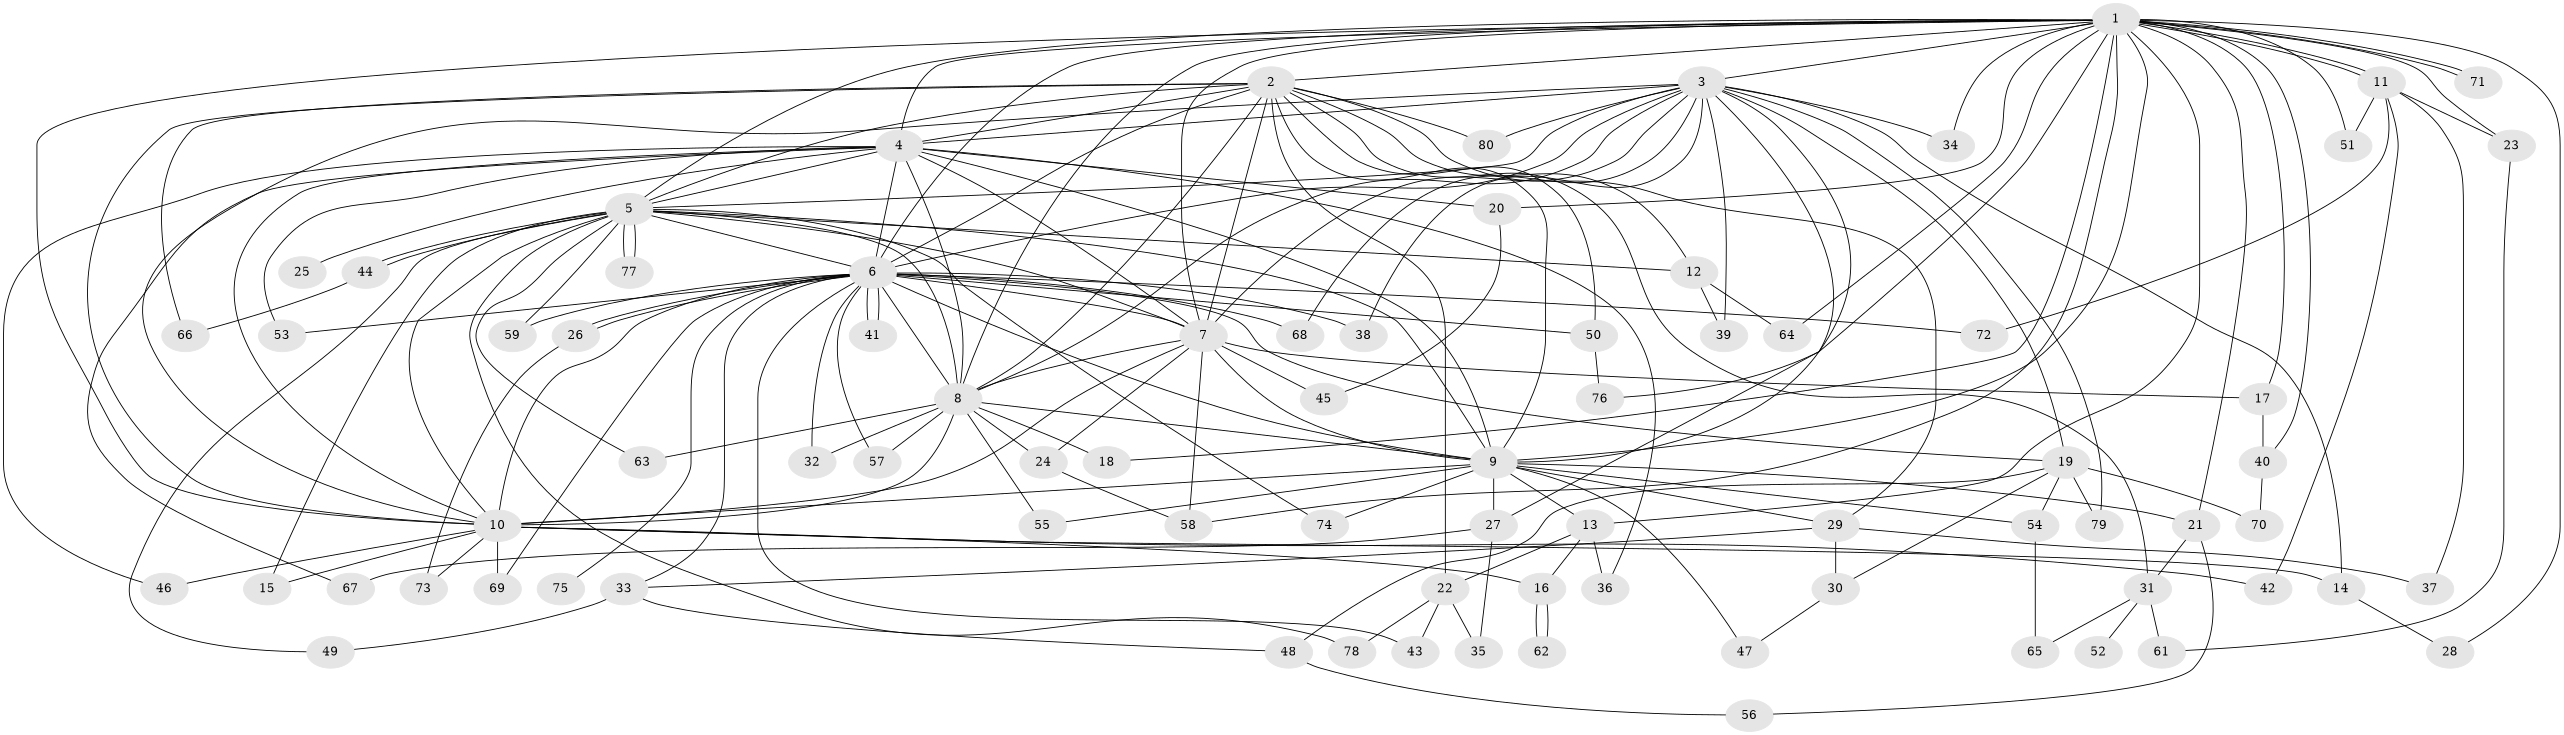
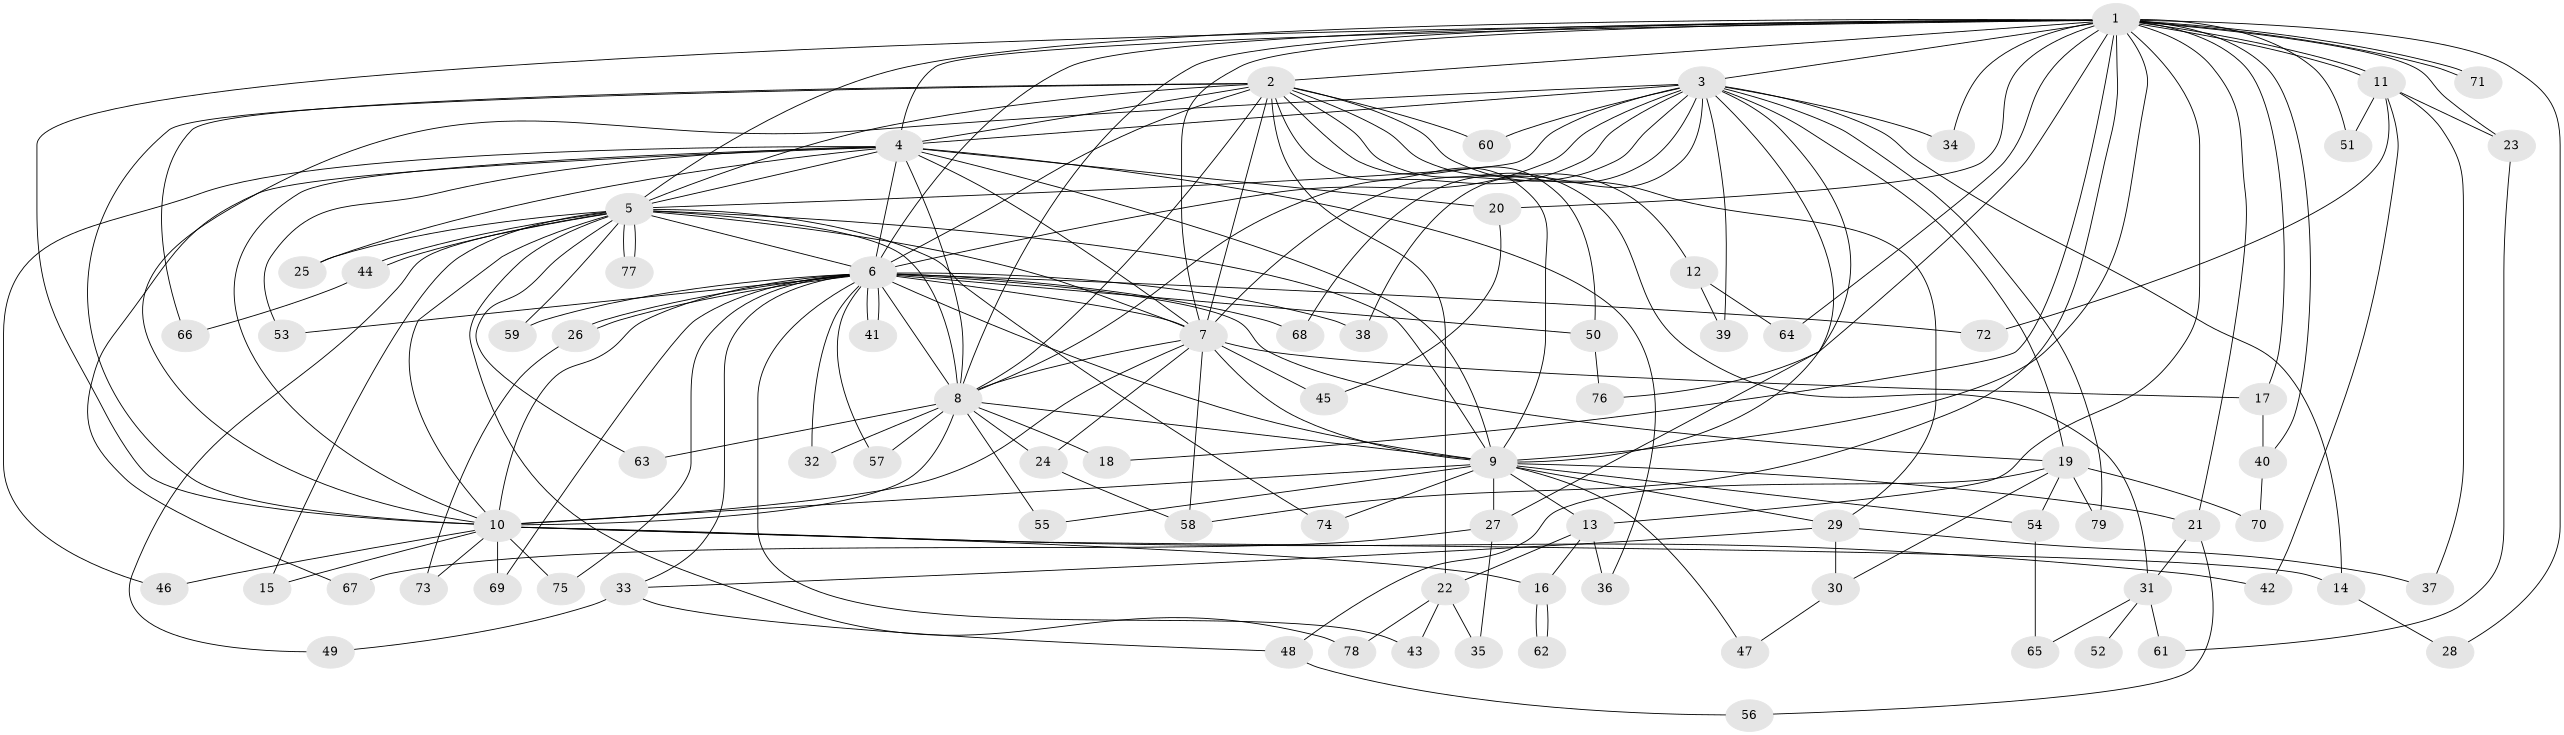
(1487, 146) -> (1487, 146)
(1162, 241) -> (462, 228)
none -> (536, 564)
